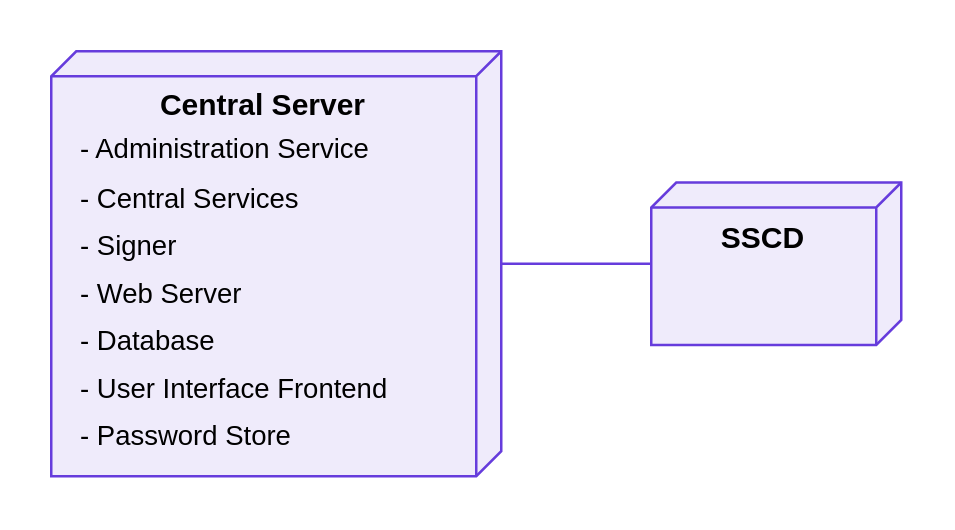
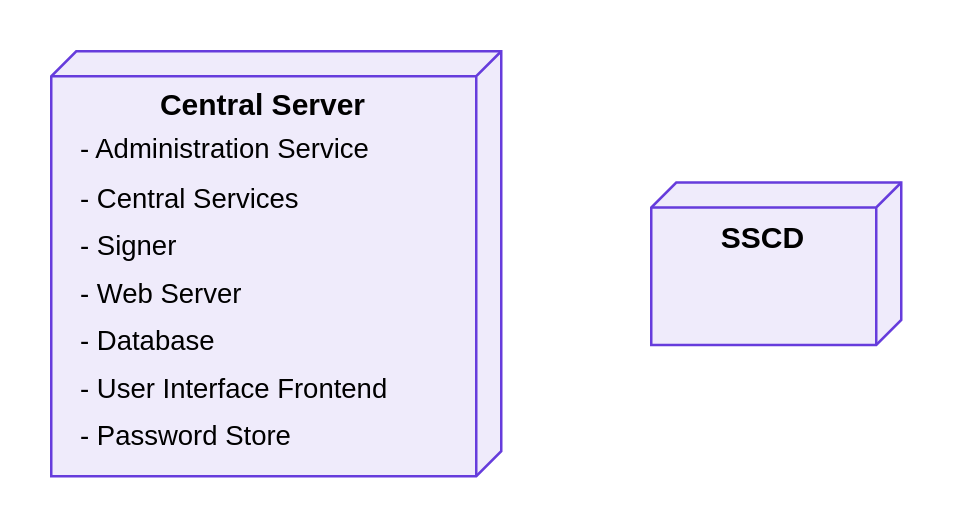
(577, 264) -> none
